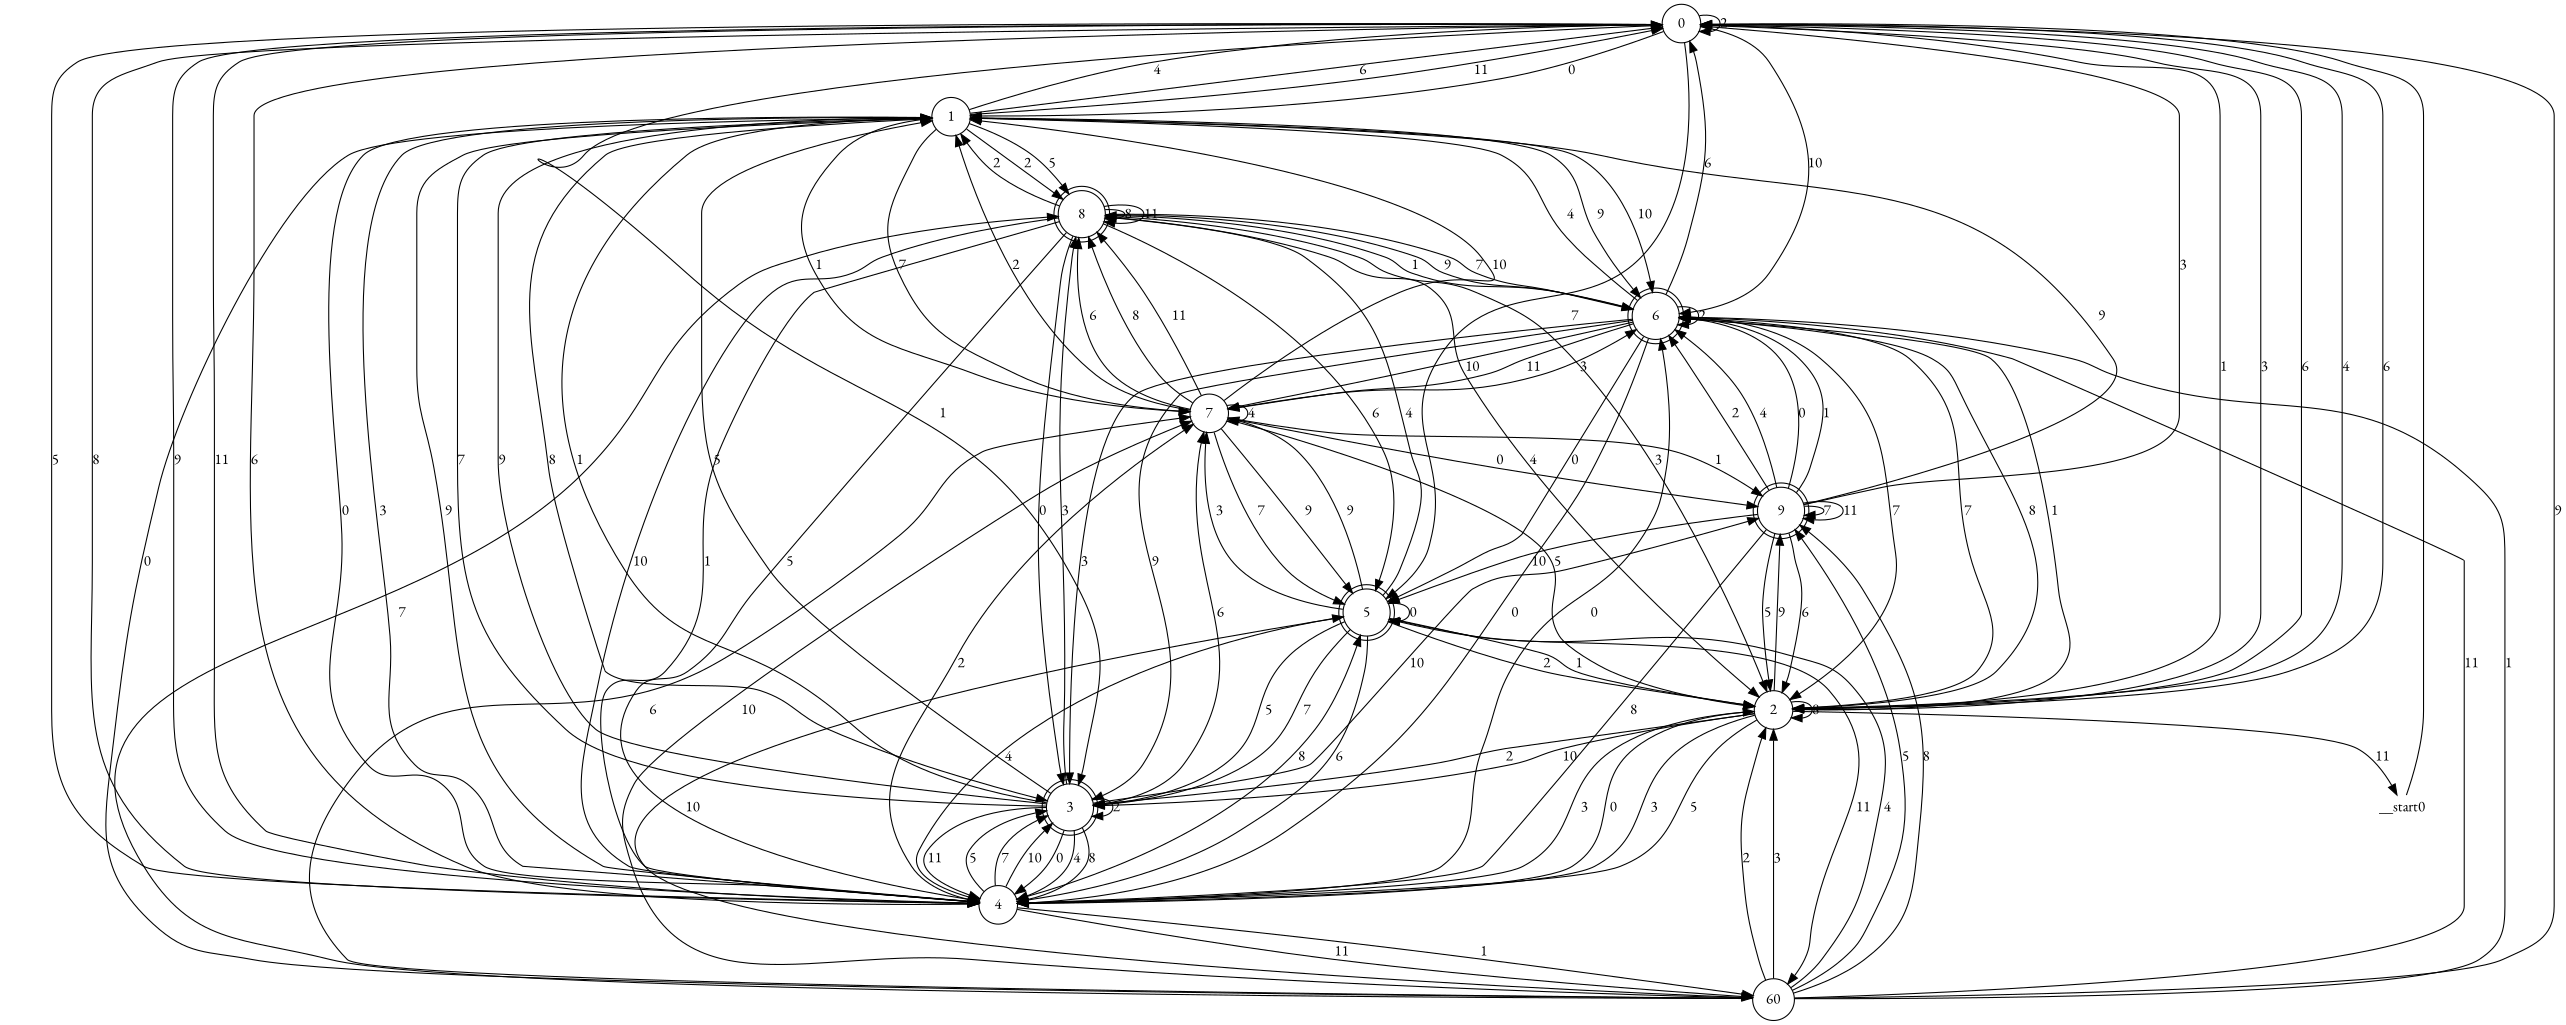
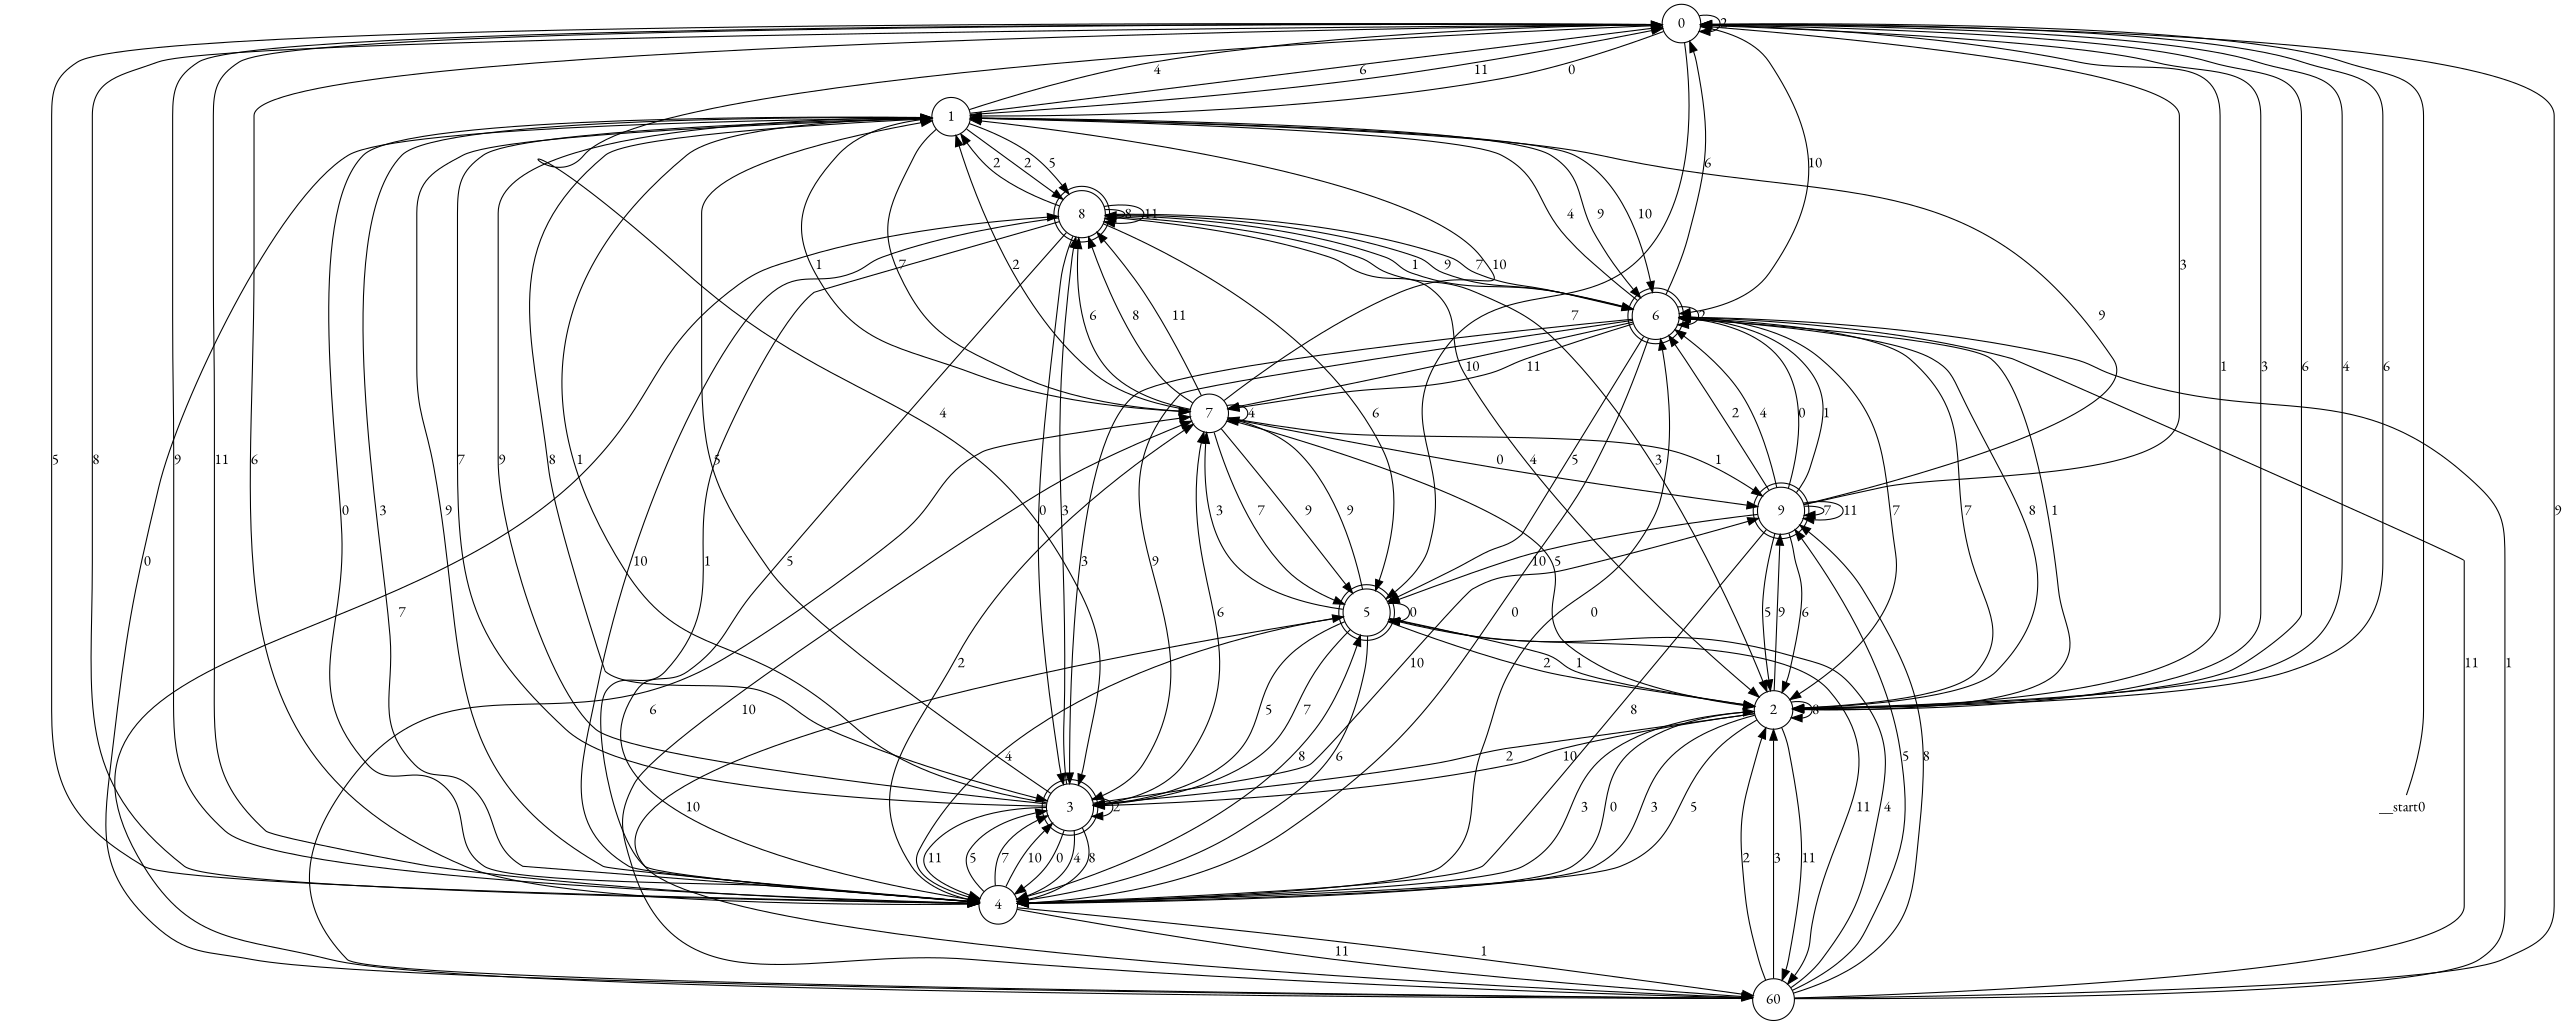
(1370, 325) -> none
(1453, 390) -> none
(943, 413) -> (943, 413)
(1575, 460) -> (1575, 460)
(2102, 721) -> (1801, 849)
